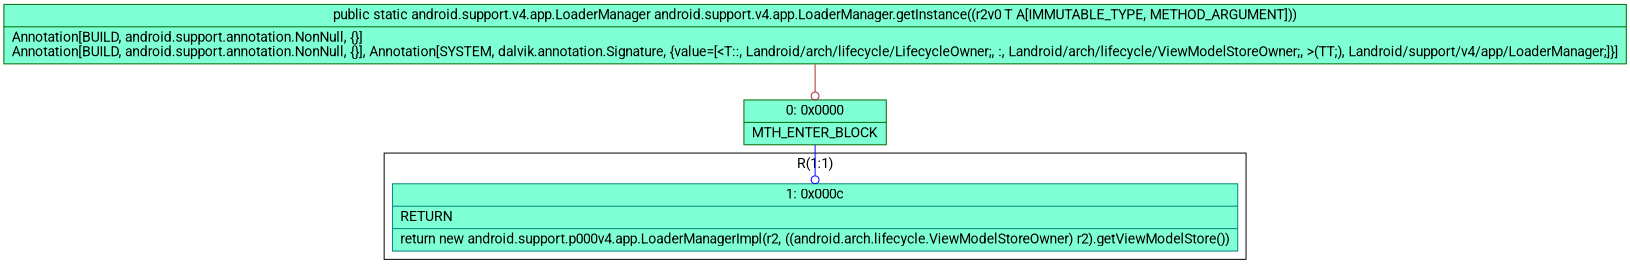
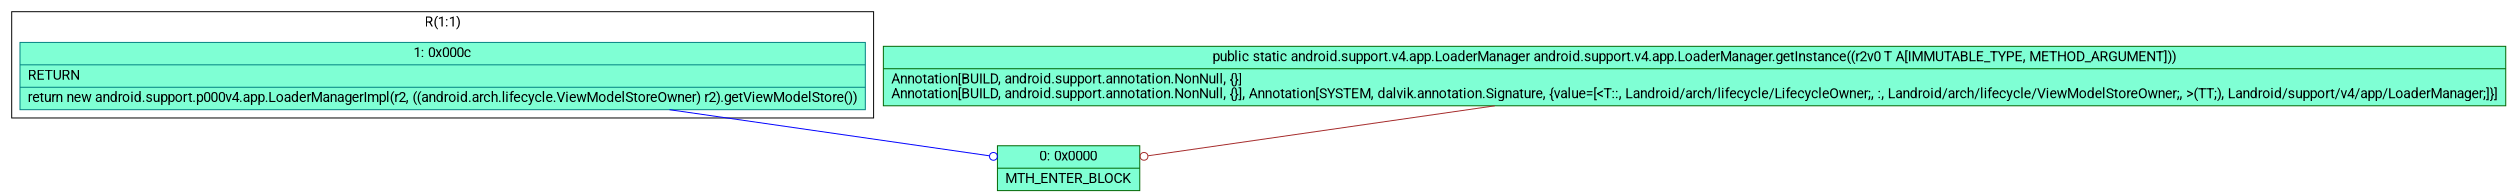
(815, 160) -> (829, 133)
